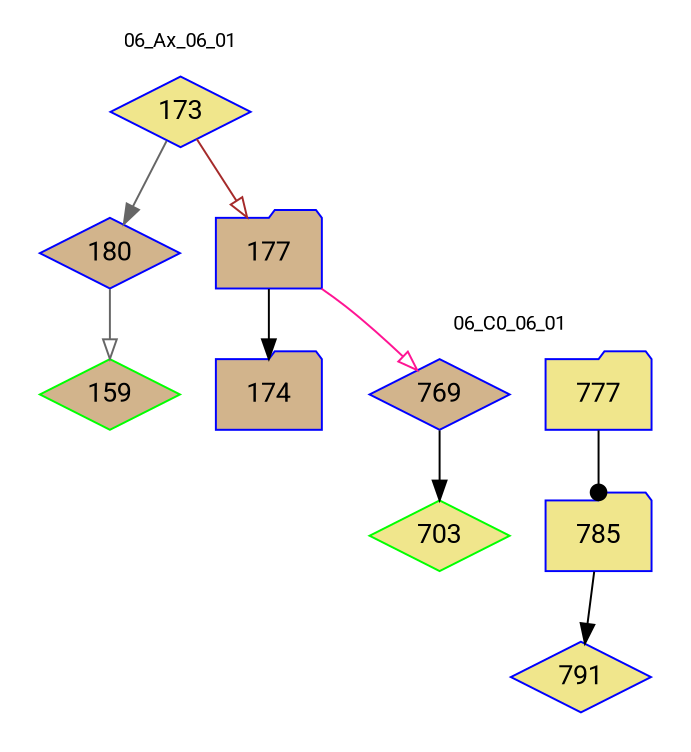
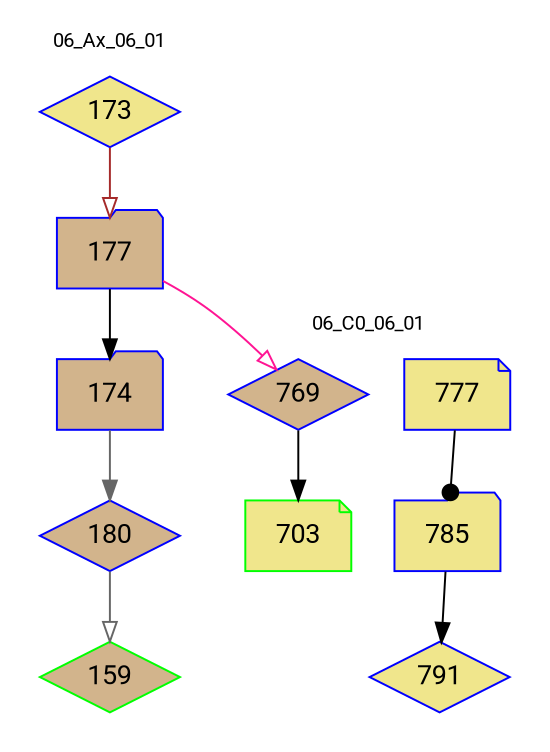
(150, 174) -> (110, 455)
(599, 394) -> (457, 394)
(440, 536) -> (298, 536)
